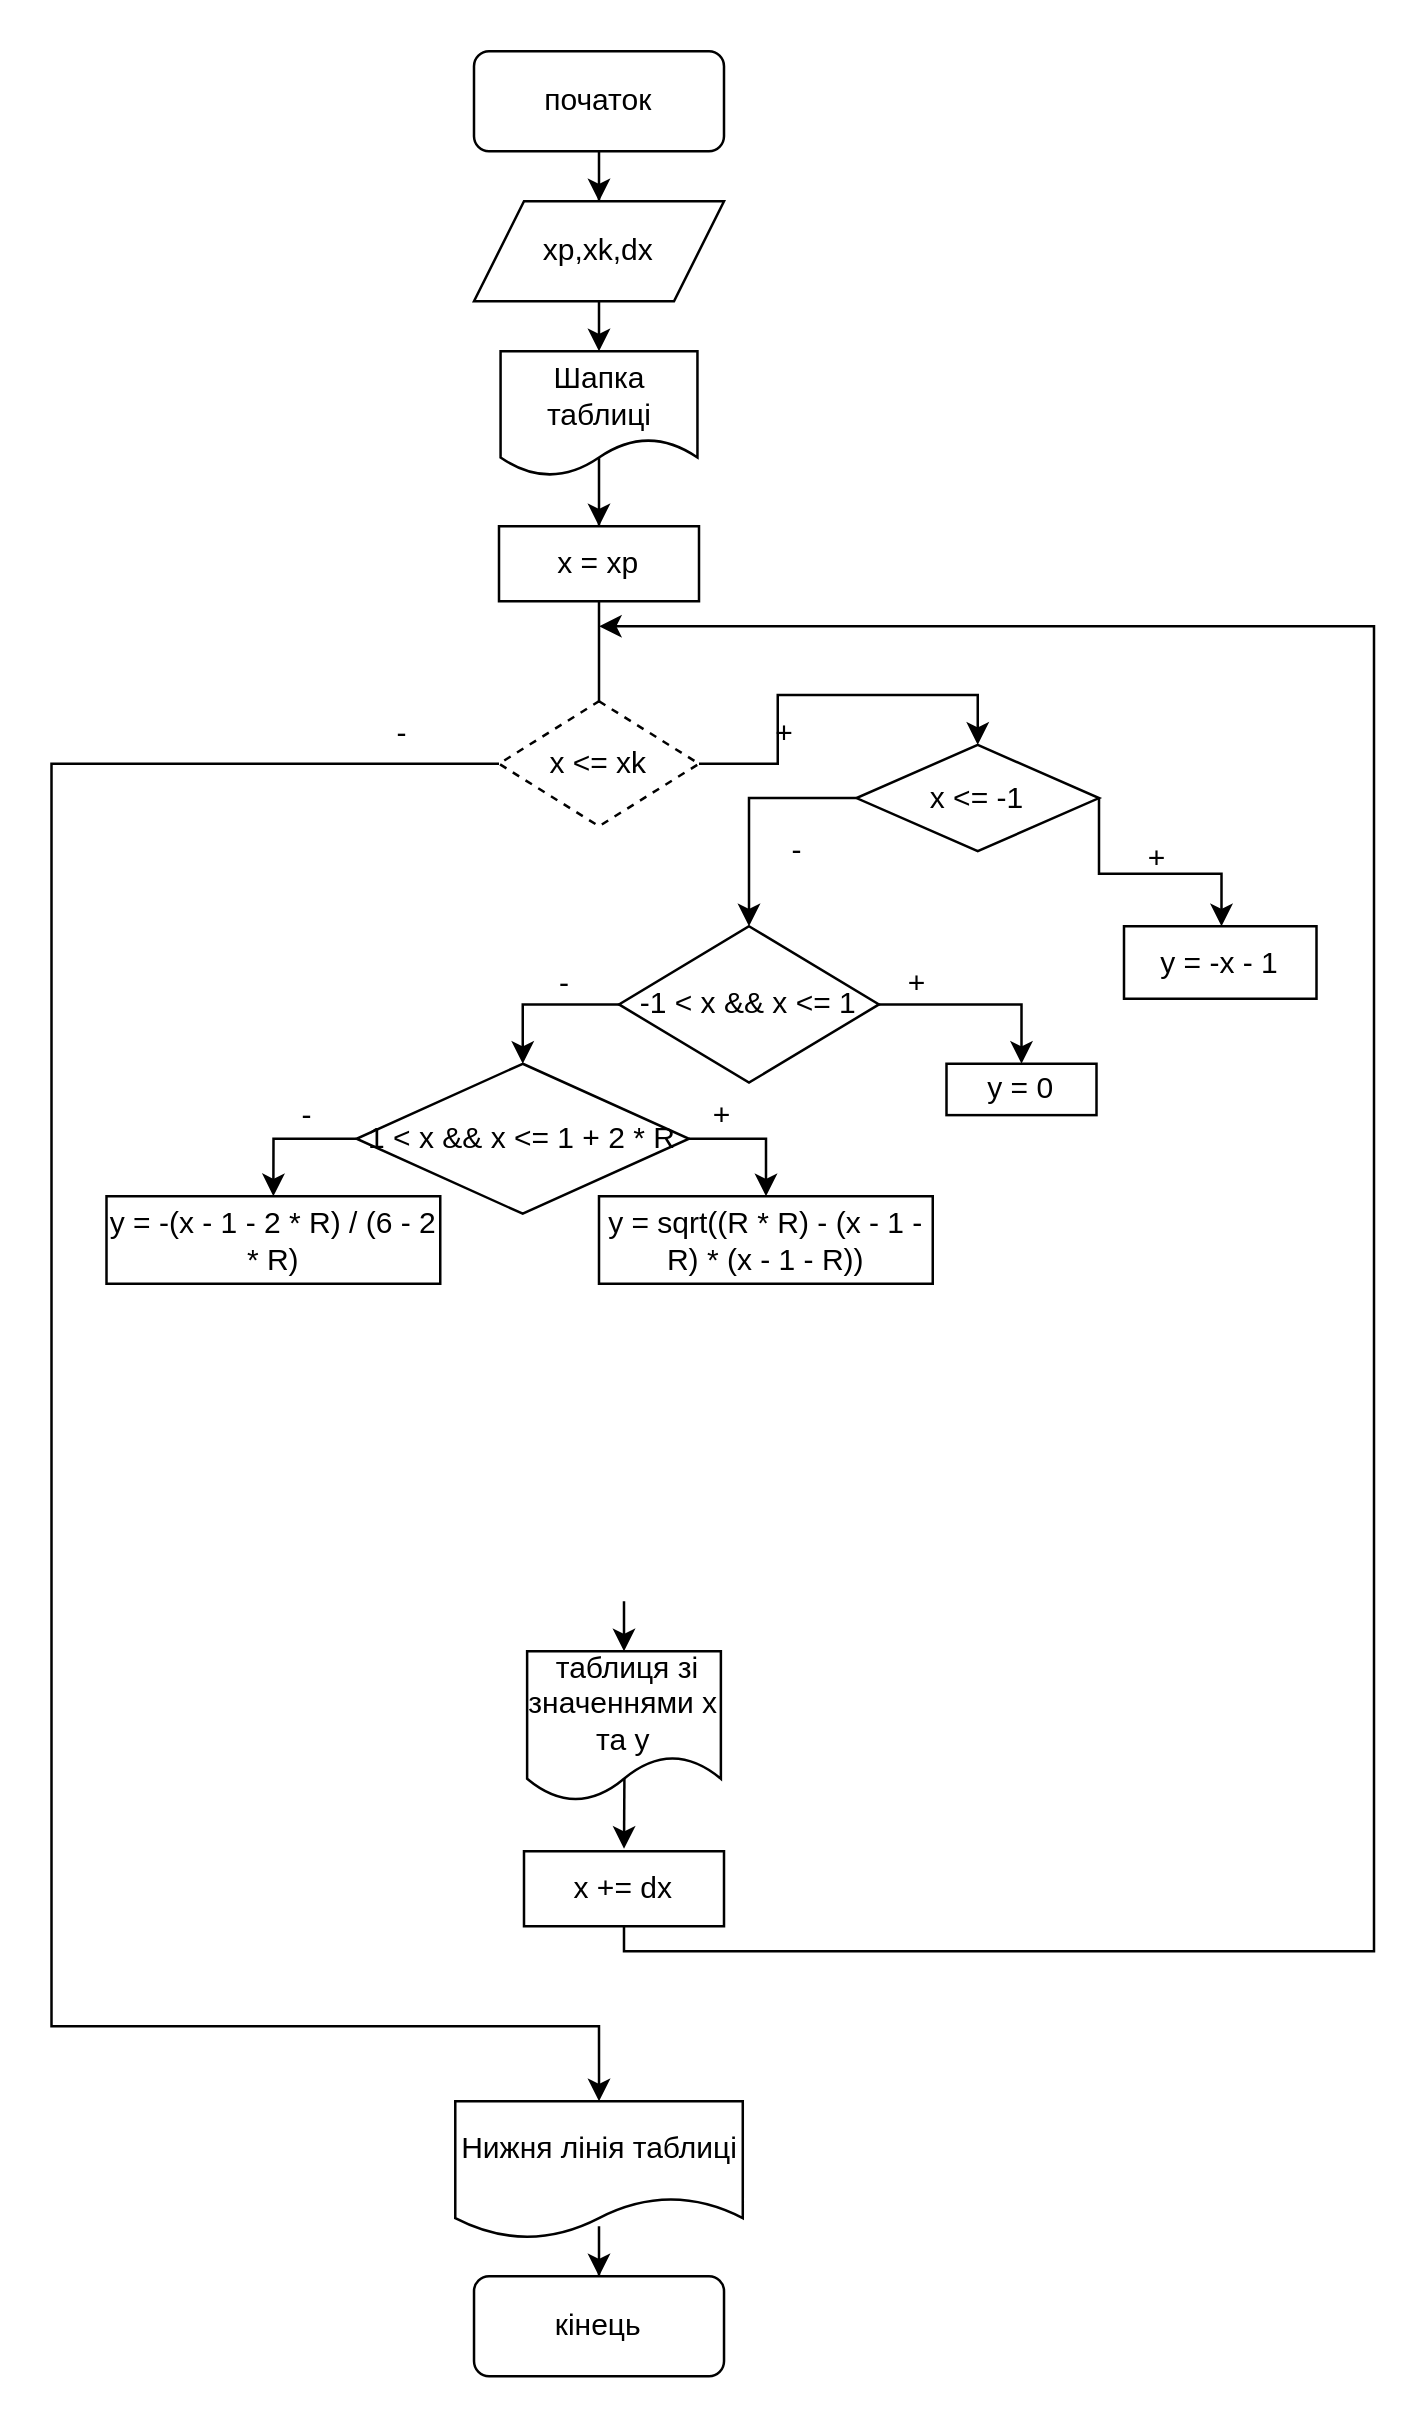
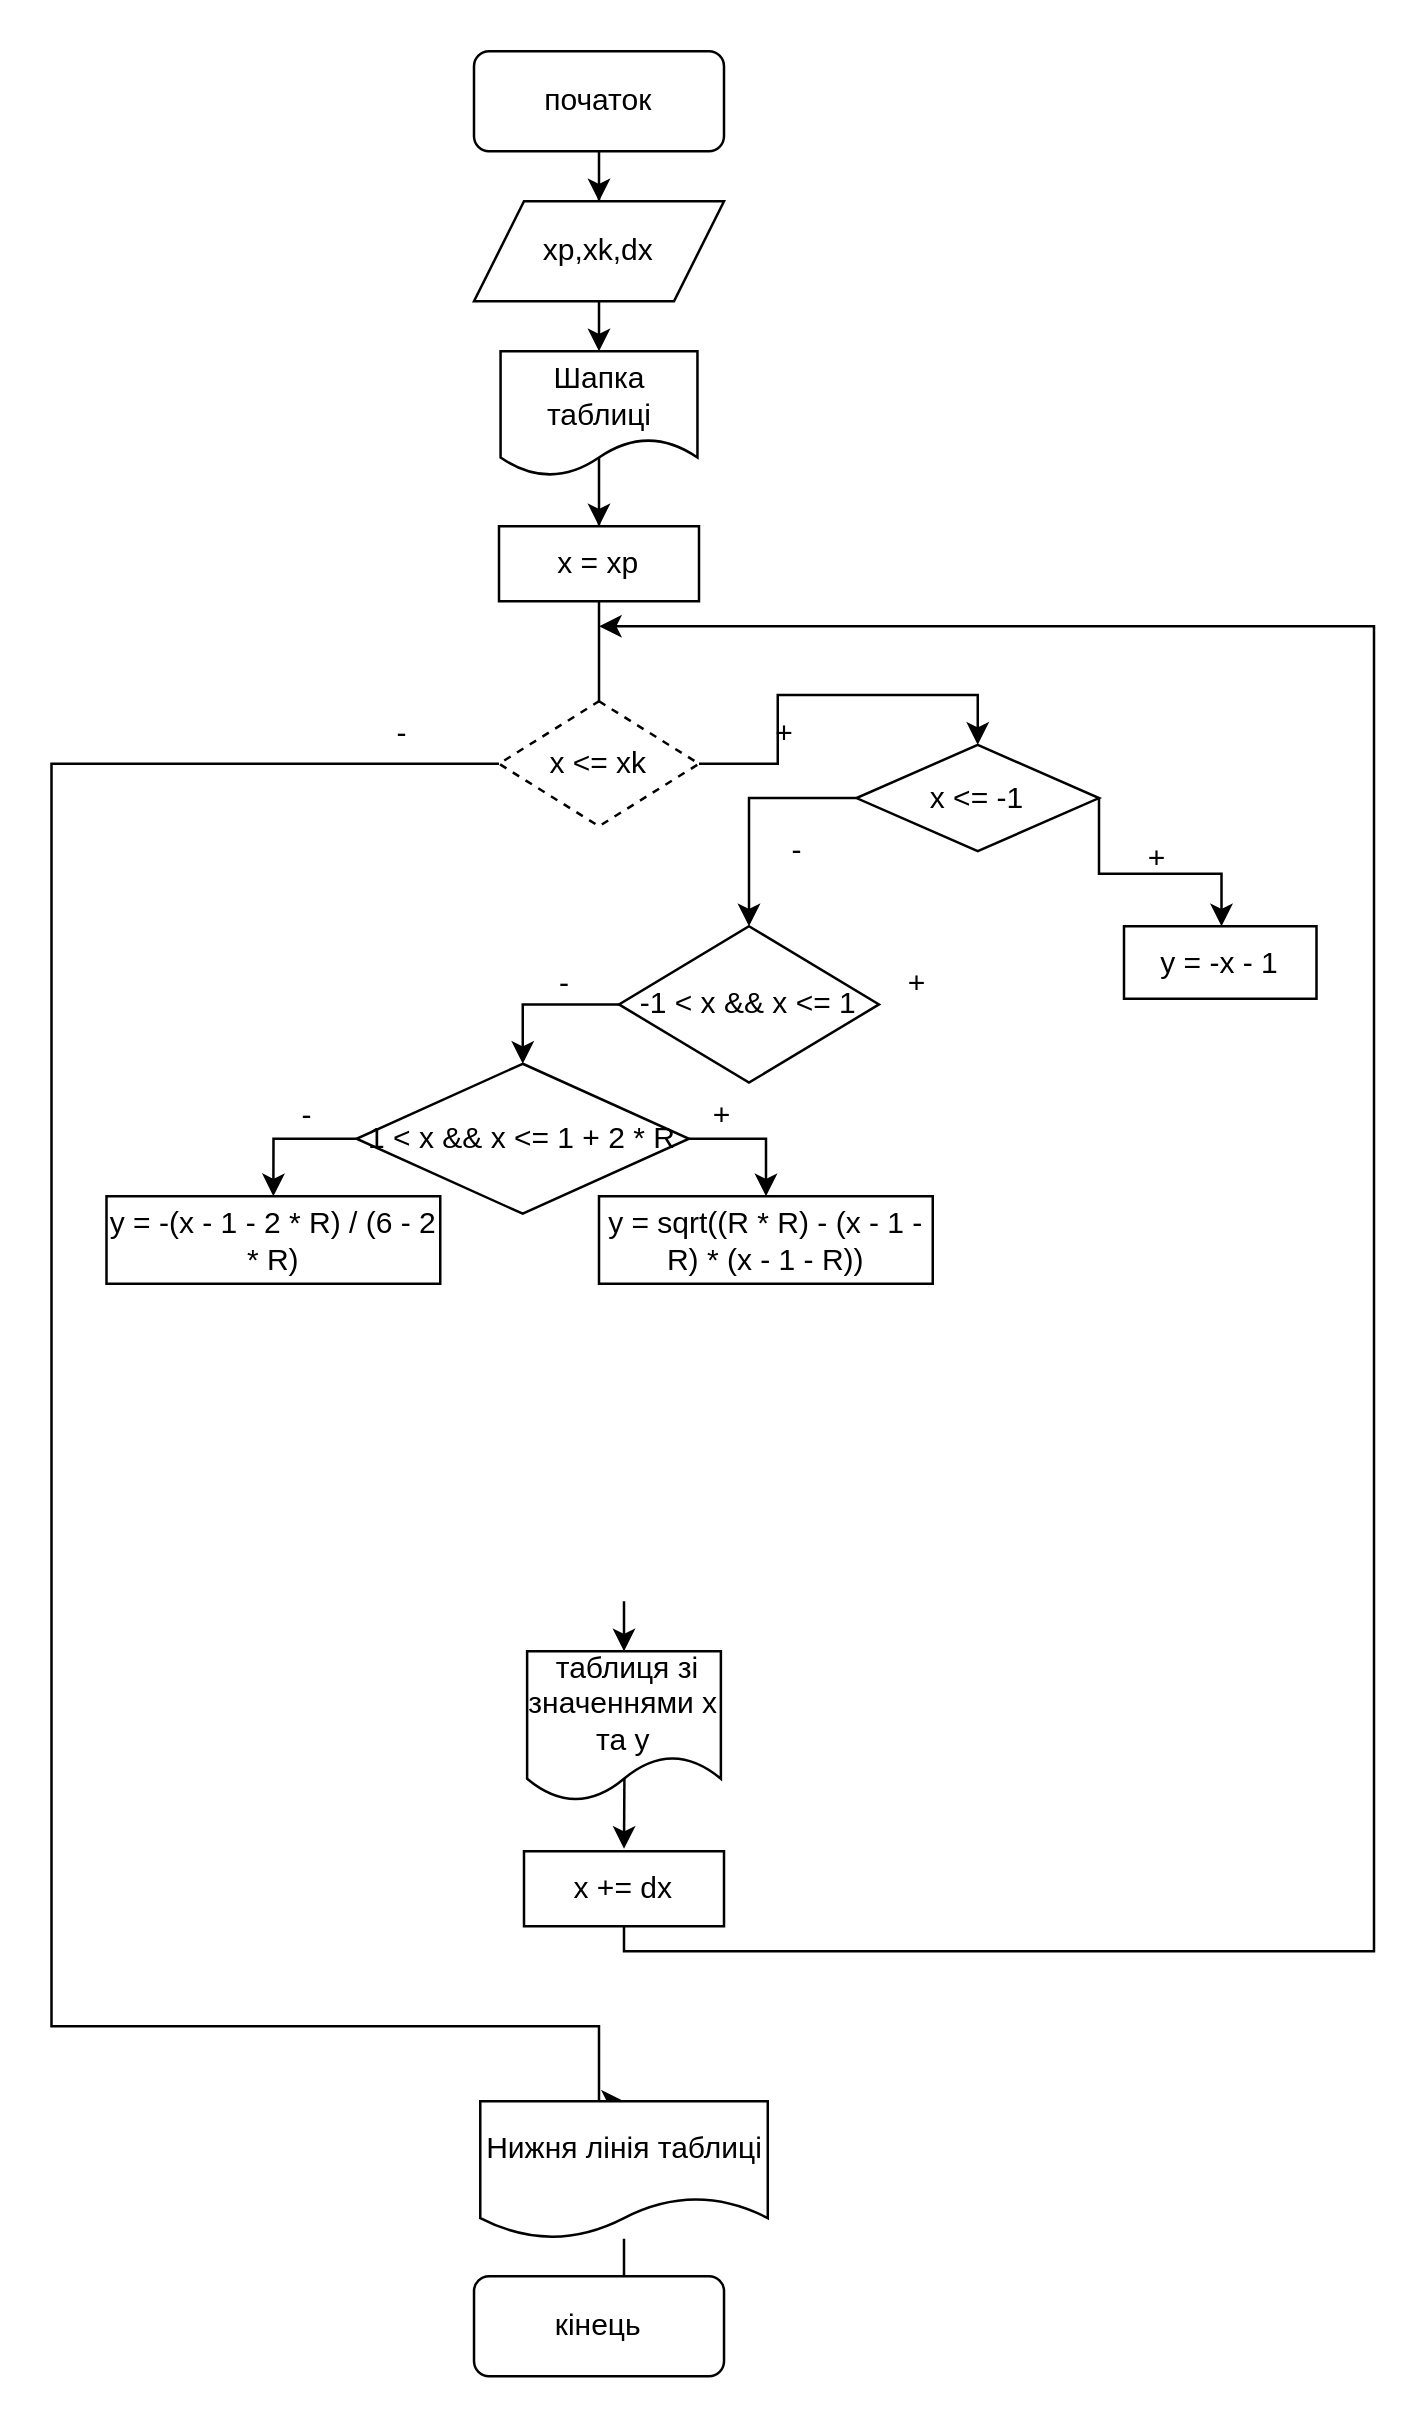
(971, 1005) -> none
(1021, 1089) -> none
(599, 2170) -> (624, 2170)
